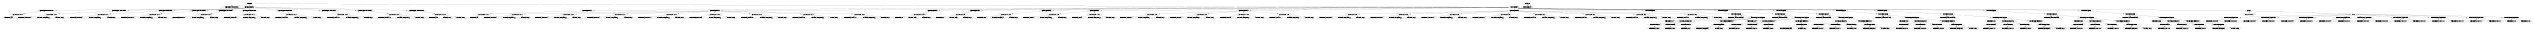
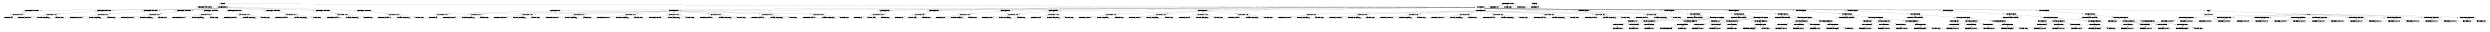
(416, 11) -> none
